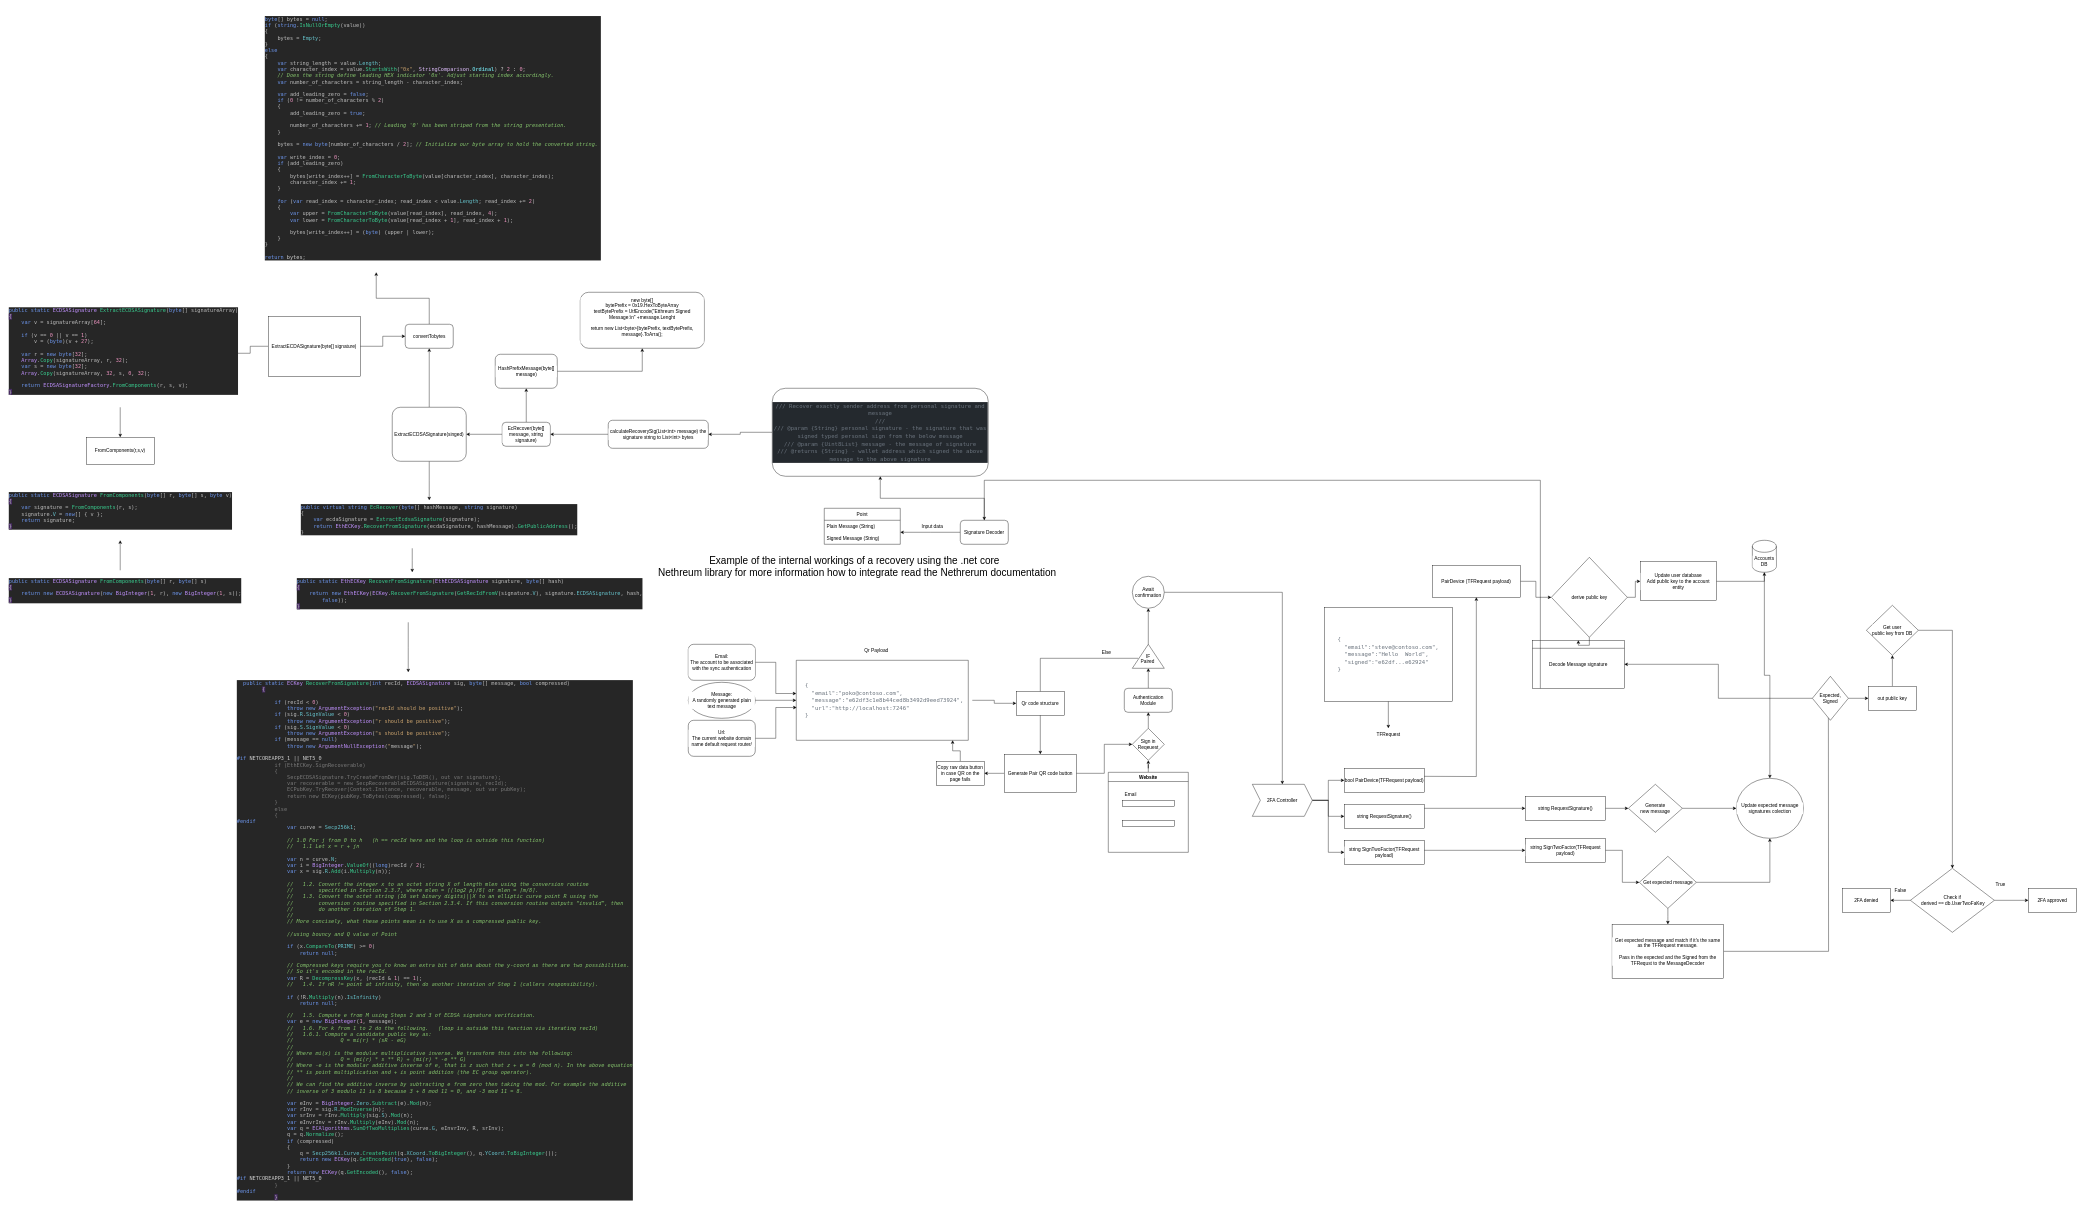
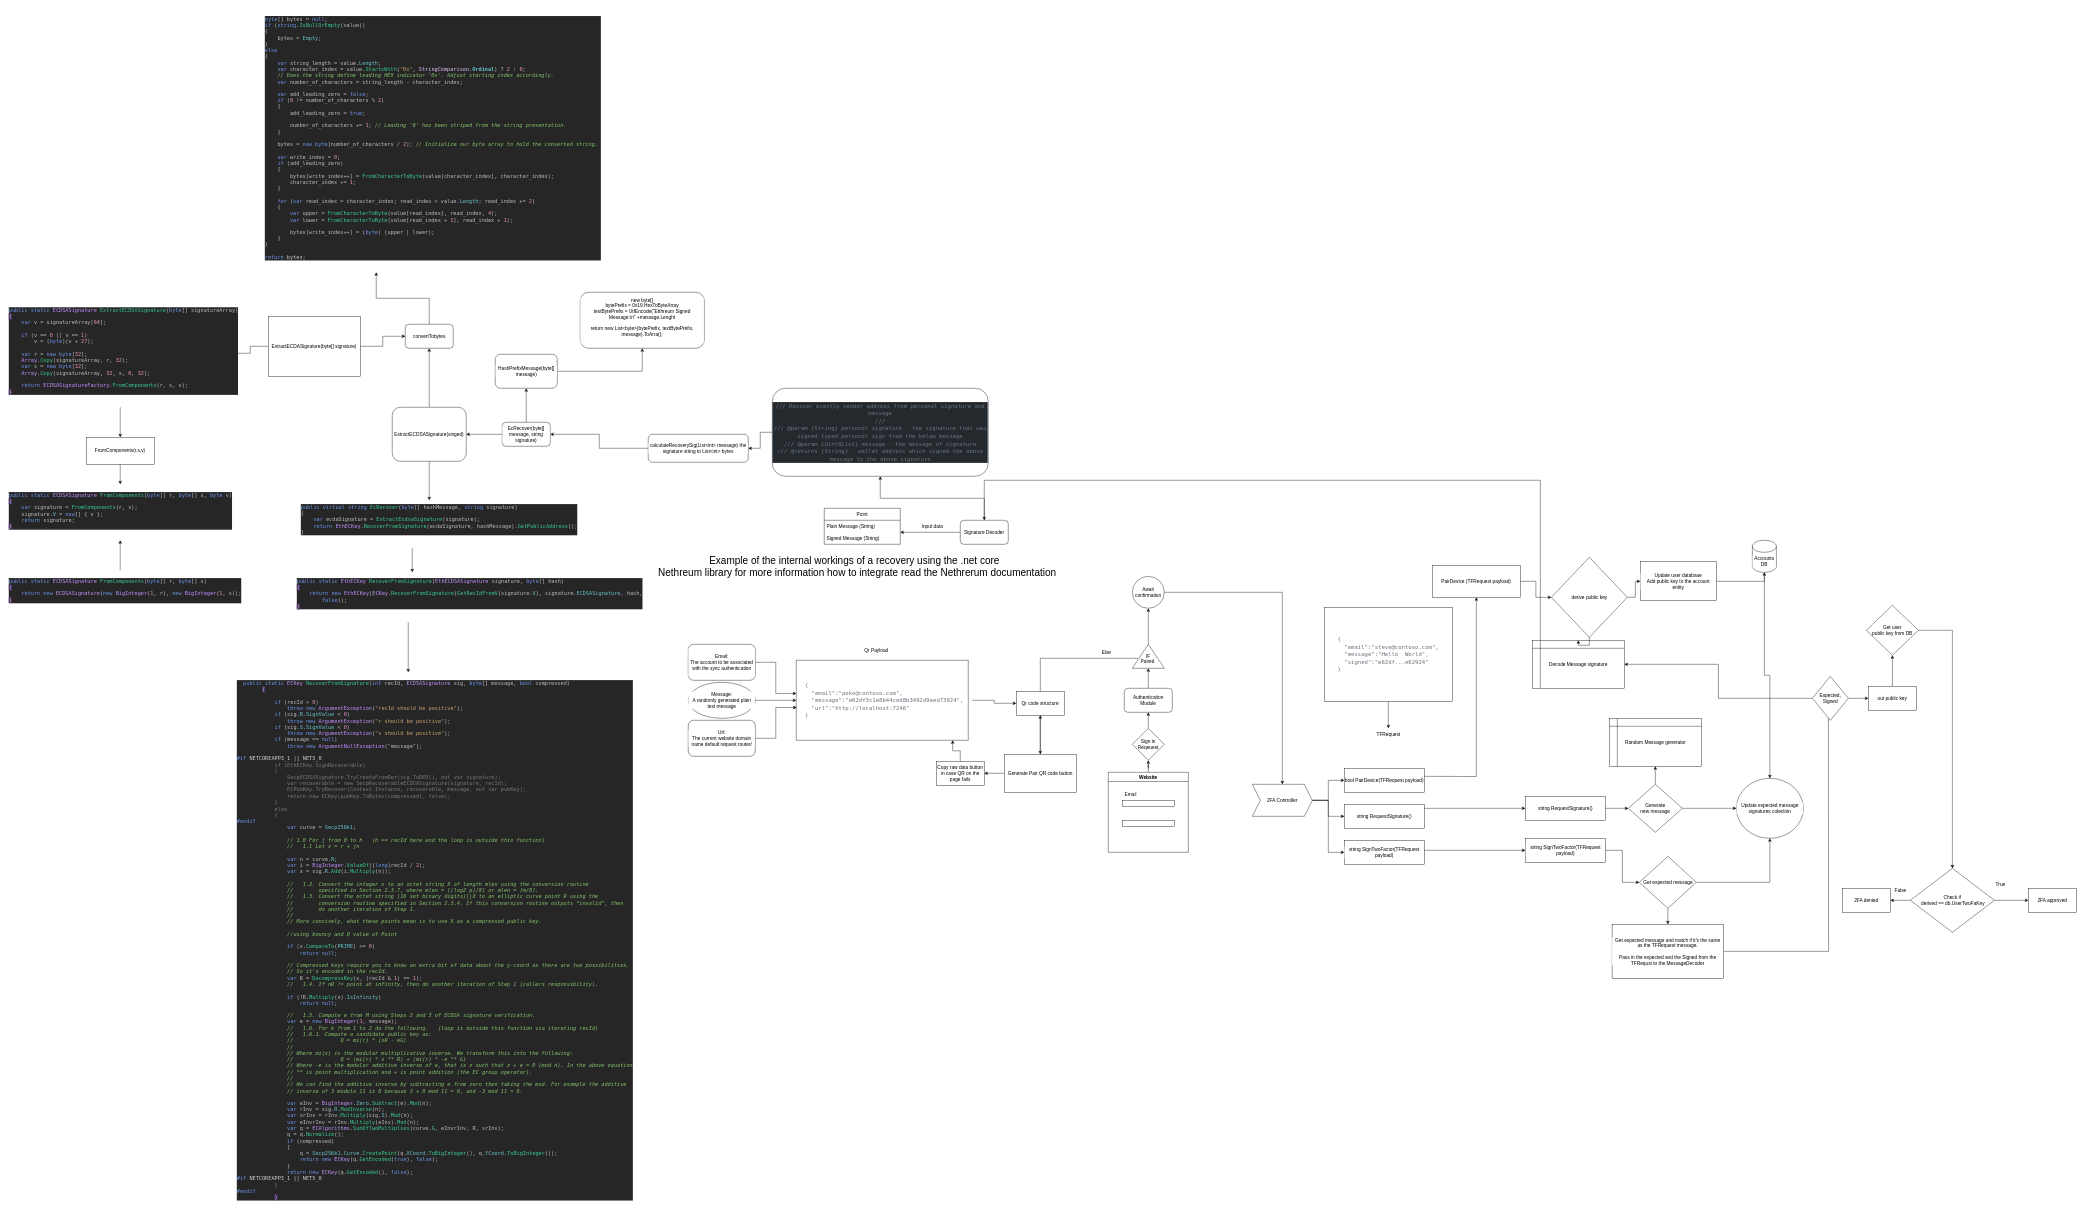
(658, 434) -> (698, 448)
none -> (120, 480)
none -> (1655, 742)
(1128, 744) -> (1040, 753)
none -> (1655, 770)
